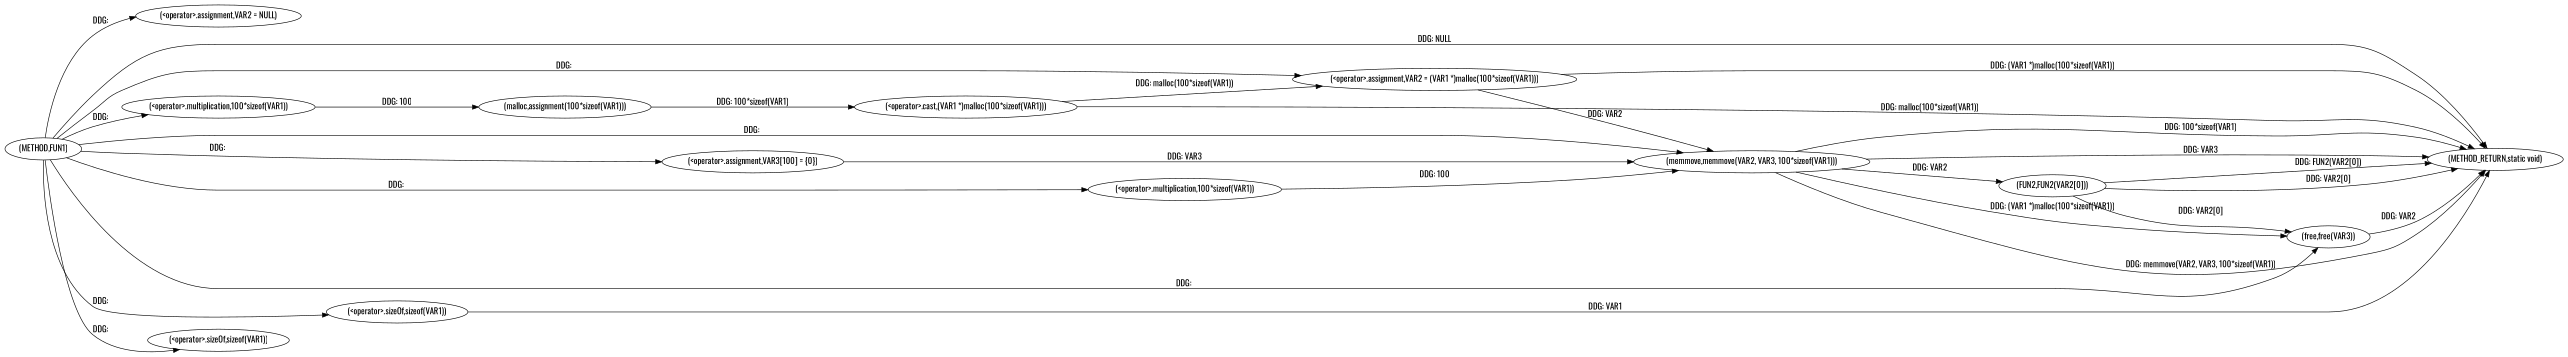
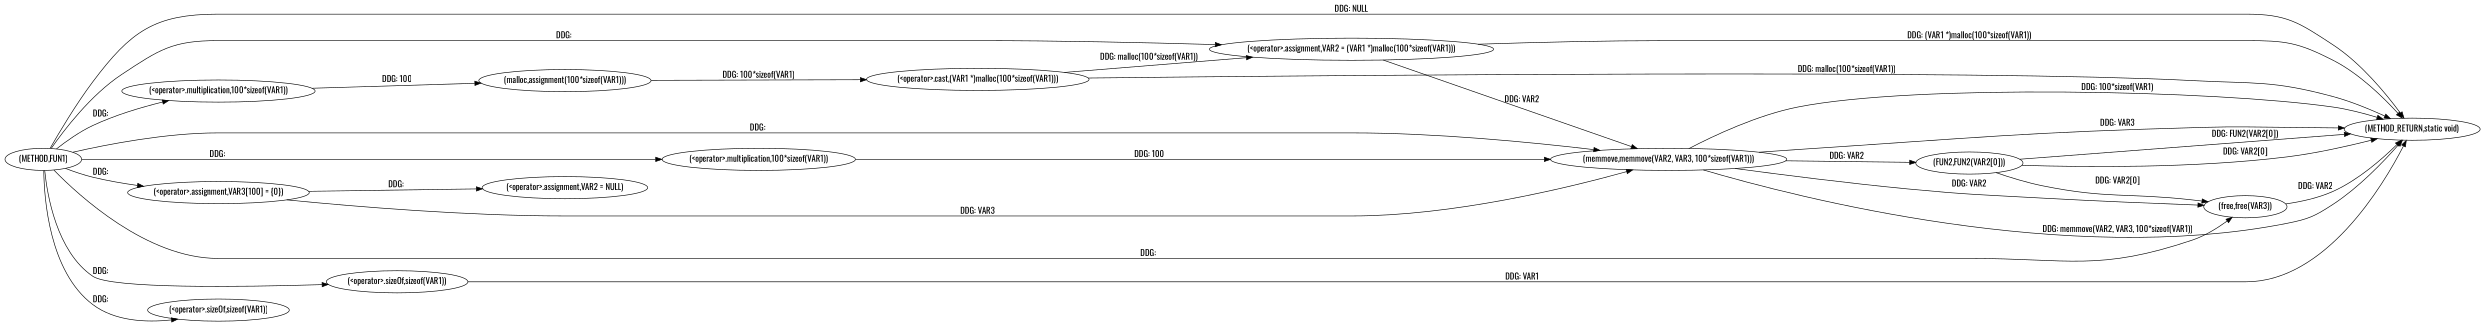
(69, 64) -> (393, 190)
(2053, 207) -> (1969, 184)
